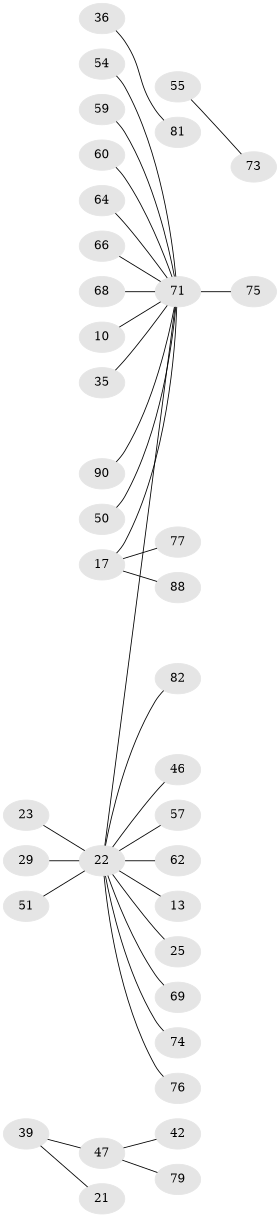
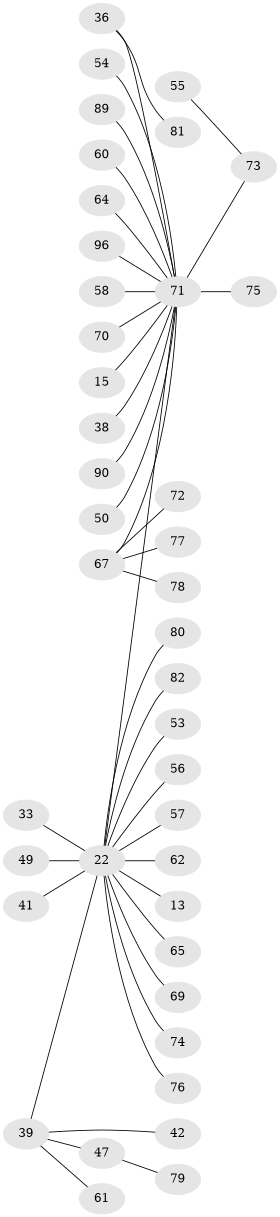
(102, 110) -> (102, 110)
none -> (144, 114)
none -> (216, 229)
(102, 246) -> (102, 246)
(102, 292) -> (102, 292)
(102, 337) -> (102, 337)
(102, 383) -> (102, 383)
none -> (102, 428)
none -> (178, 497)
(102, 565) -> (102, 565)
(178, 588) -> (178, 588)
none -> (178, 633)
none -> (178, 724)
(178, 770) -> (178, 770)
(26, 815) -> (26, 815)
(26, 861) -> (26, 861)
(26, 906) -> (26, 906)
(178, 952) -> (178, 952)
none -> (64, 997)
(140, 1144) -> (102, 1130)
(102, 1199) -> (102, 1199)
